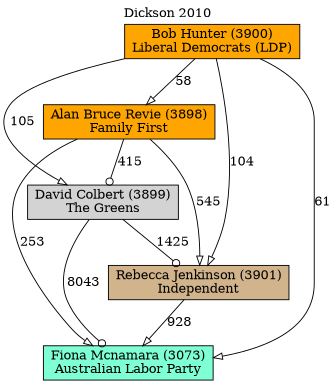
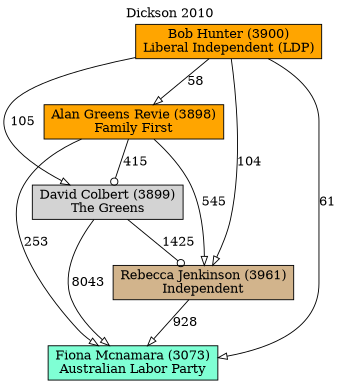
(212, 42) -> (229, 42)
(129, 122) -> (134, 122)
(64, 283) -> (68, 282)
(199, 283) -> (203, 283)
